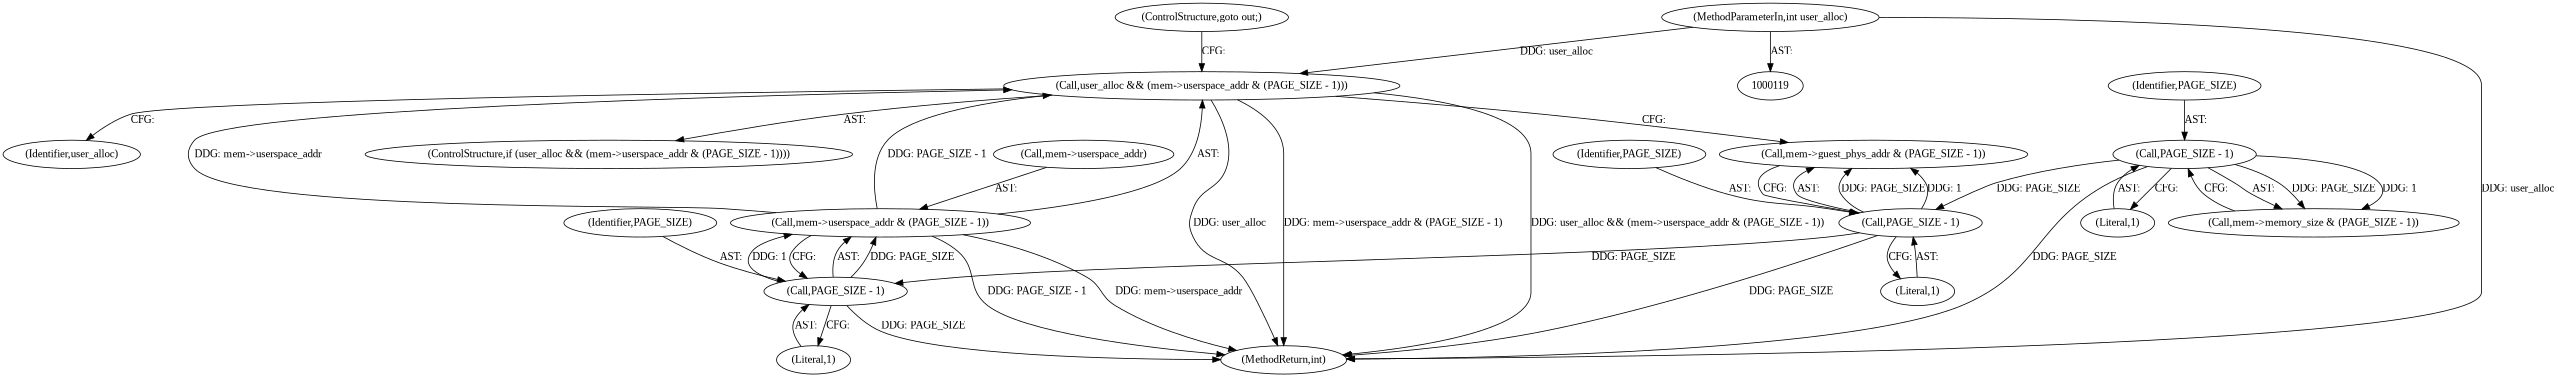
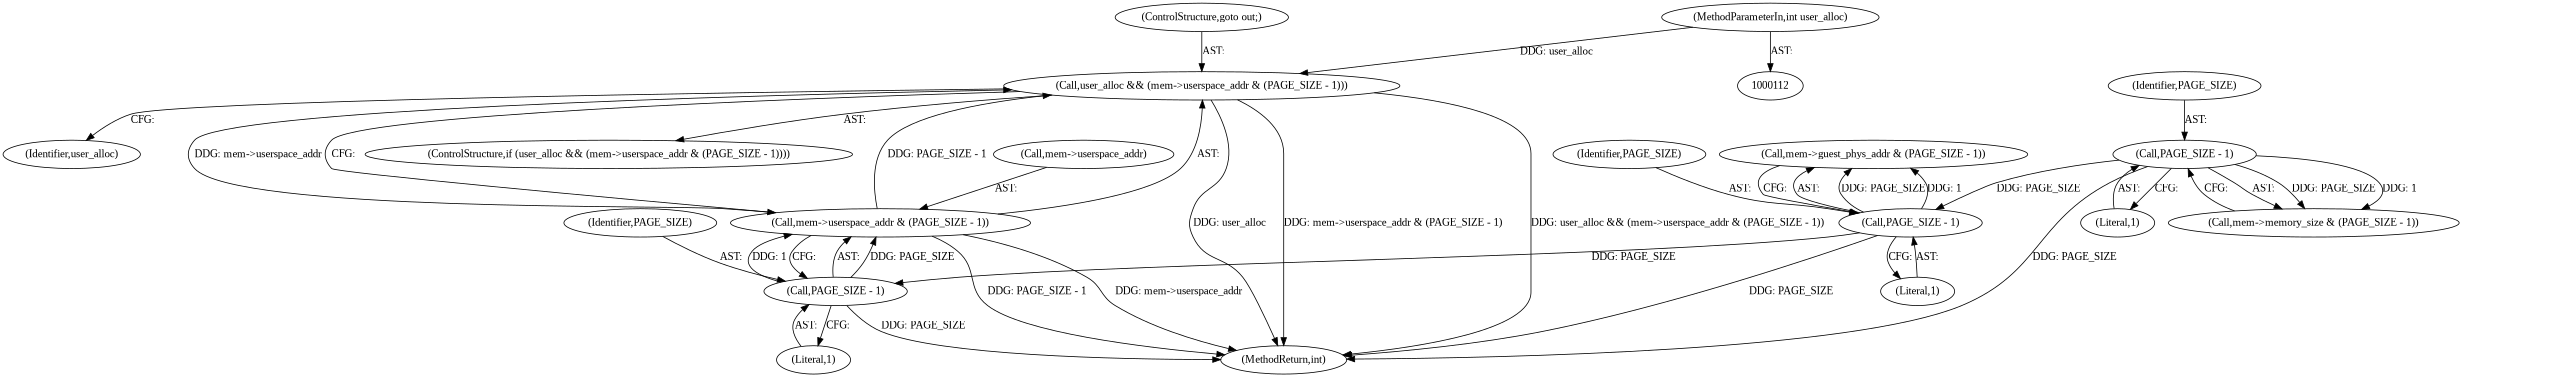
(1215, 52) -> (1215, 52)
(1770, 86) -> (1770, 86)
(1558, 116) -> (440, 121)
(2332, 327) -> none
